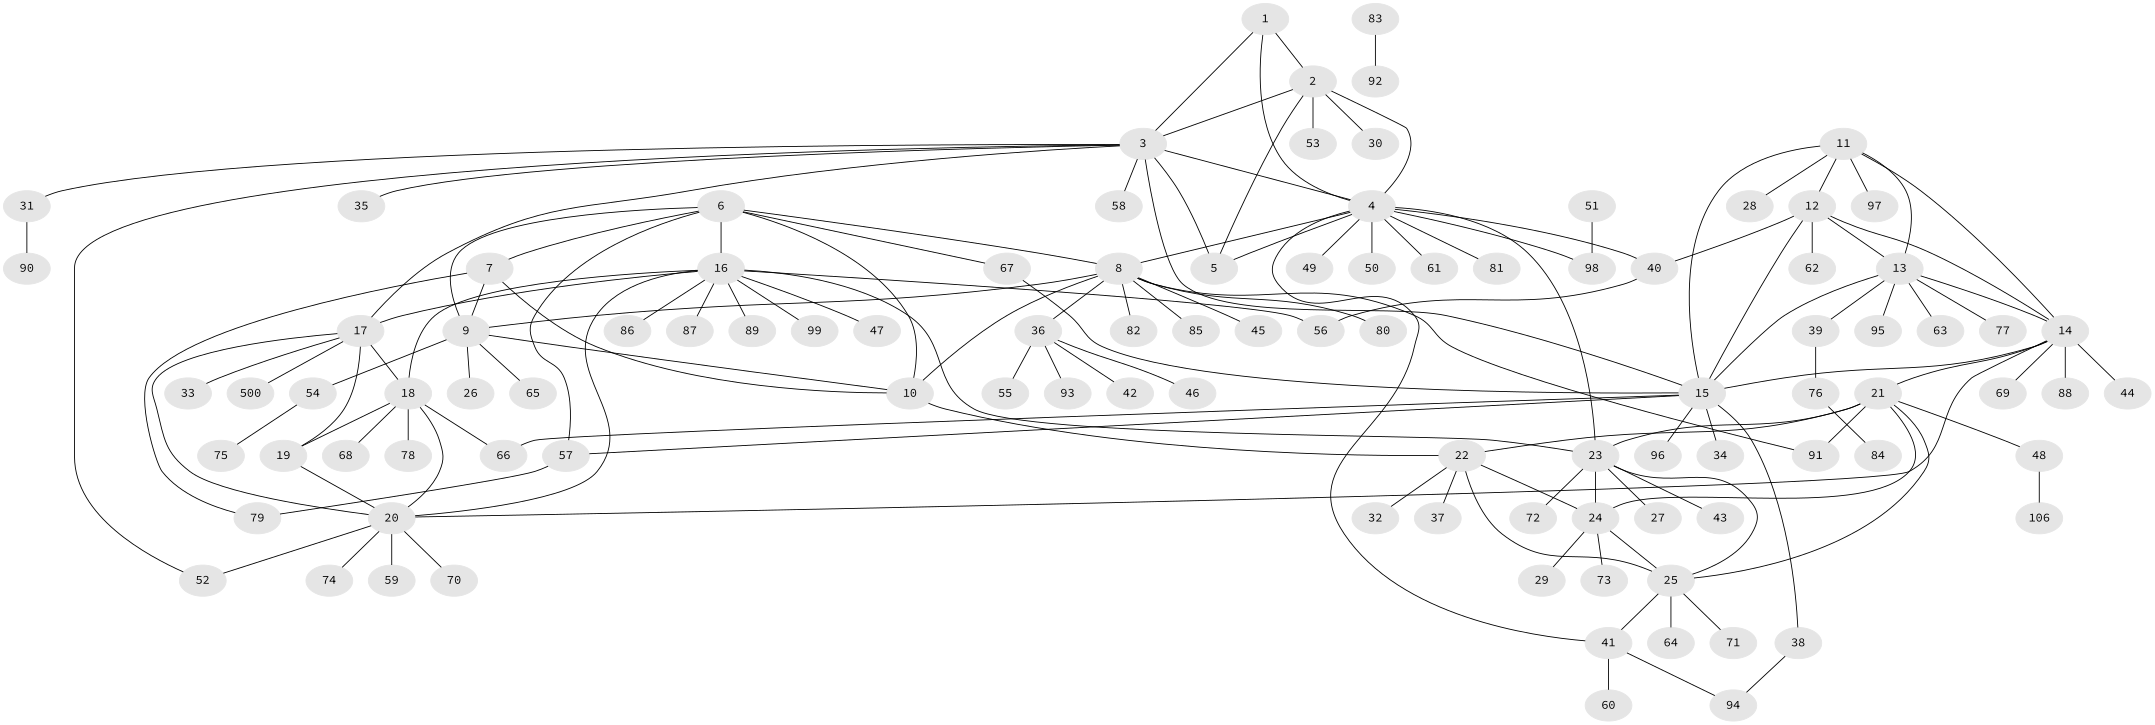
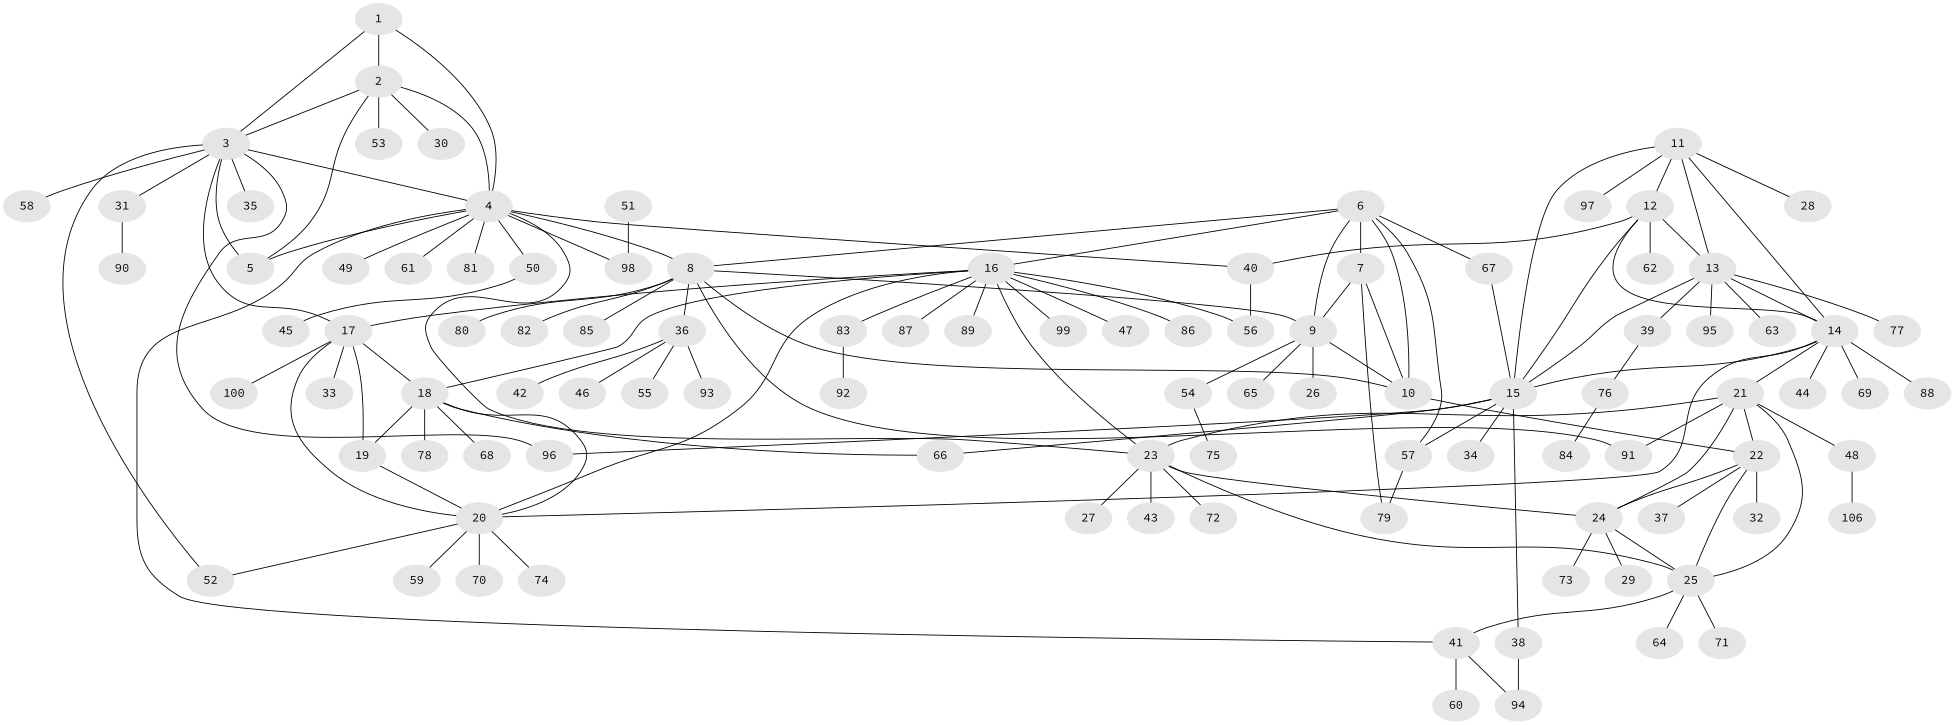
(1184, 297) -> (410, 300)
none -> (916, 298)
(1434, 314) -> (205, 410)
(250, 393) -> (234, 393)
